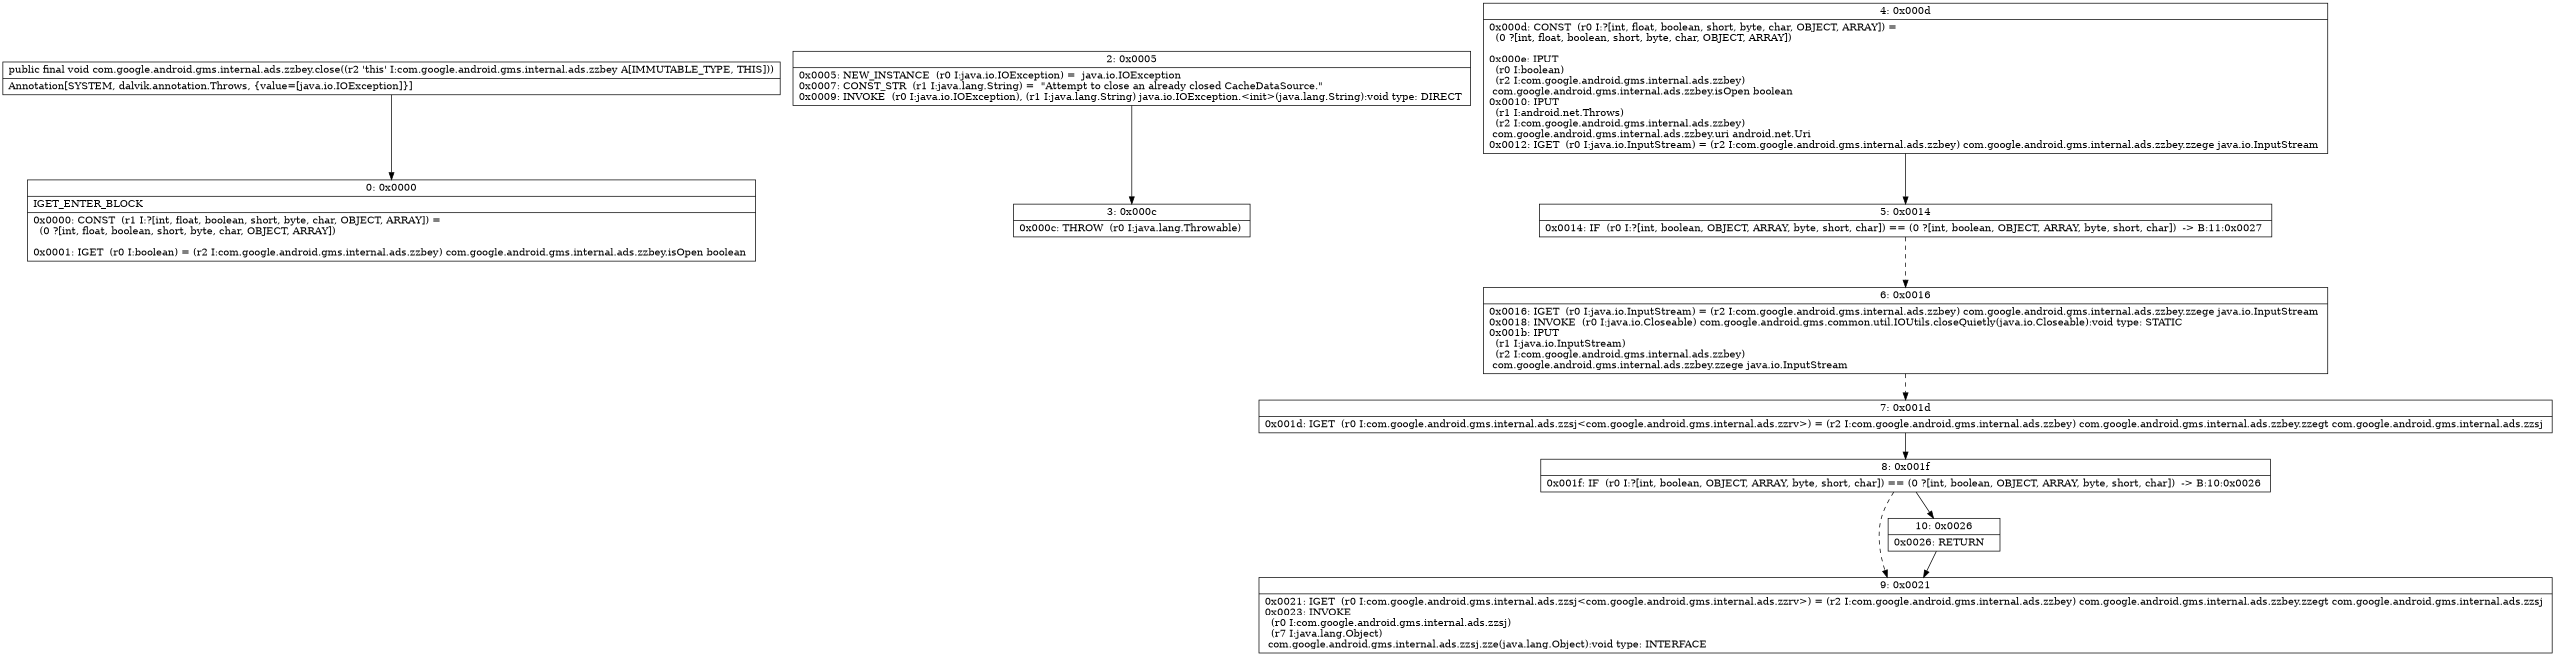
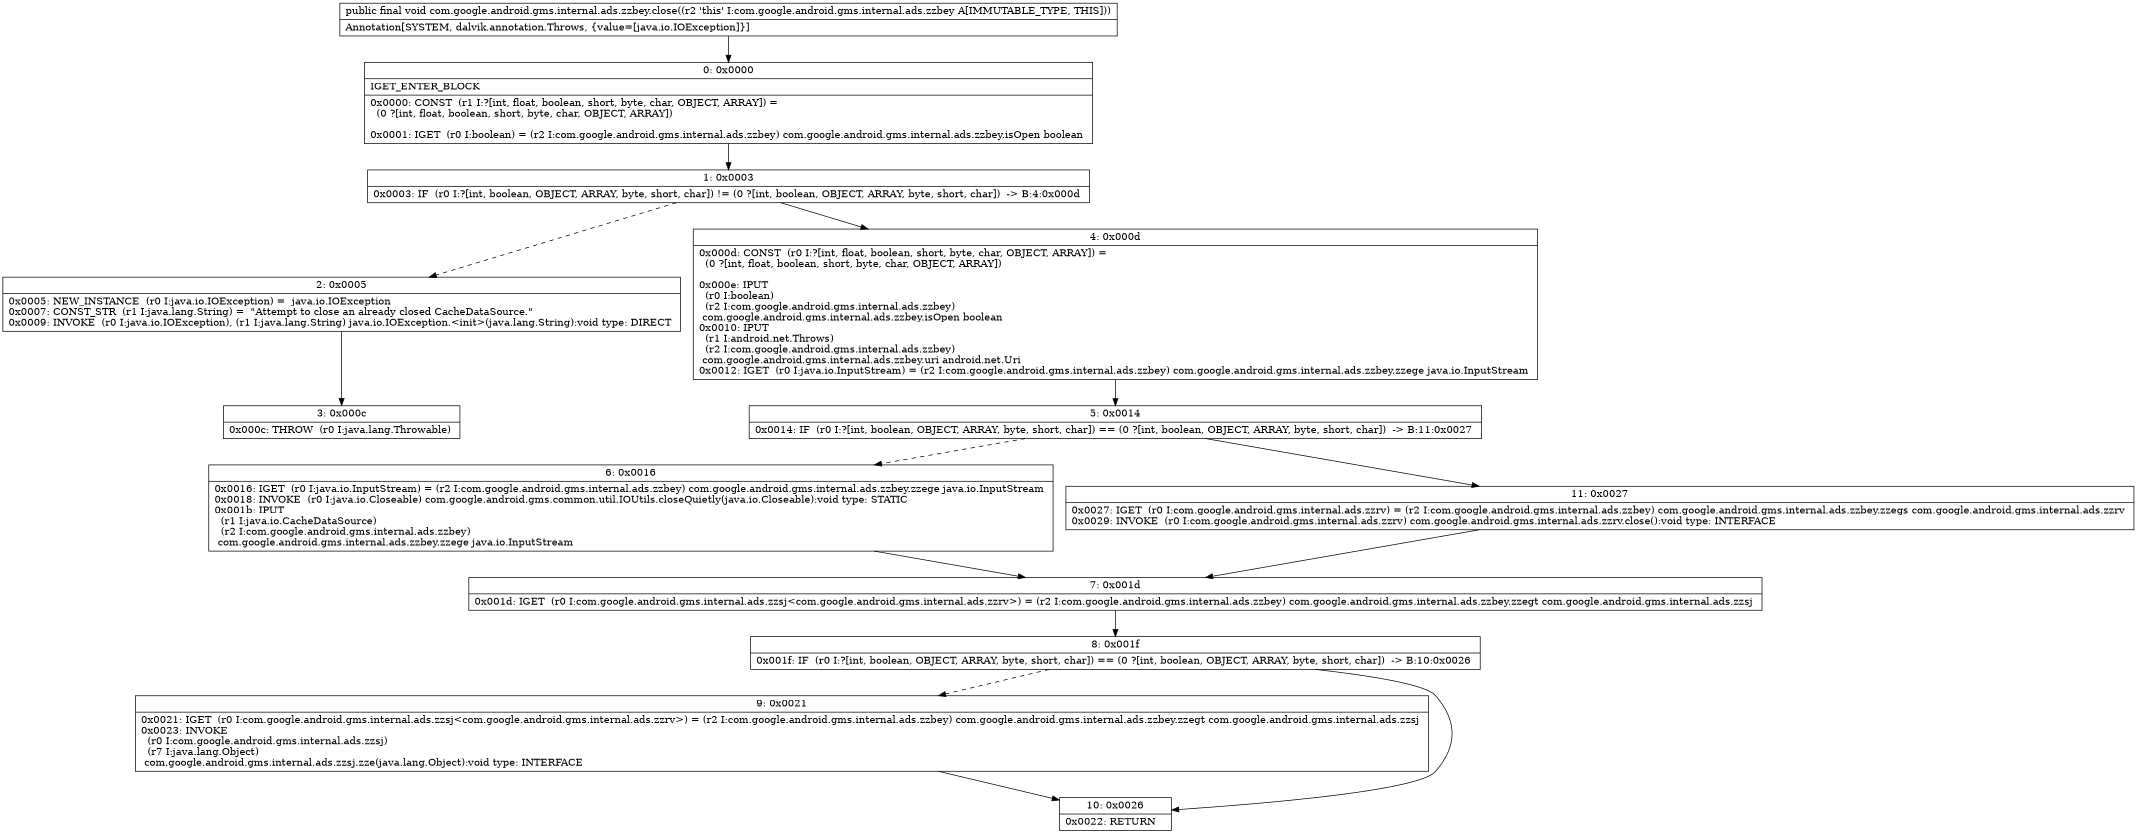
none -> (729, 186)
(1558, 344) -> (296, 521)
(1906, 383) -> (946, 564)
none -> (1600, 508)
(1944, 543) -> (1115, 822)
(1932, 561) -> (995, 785)
